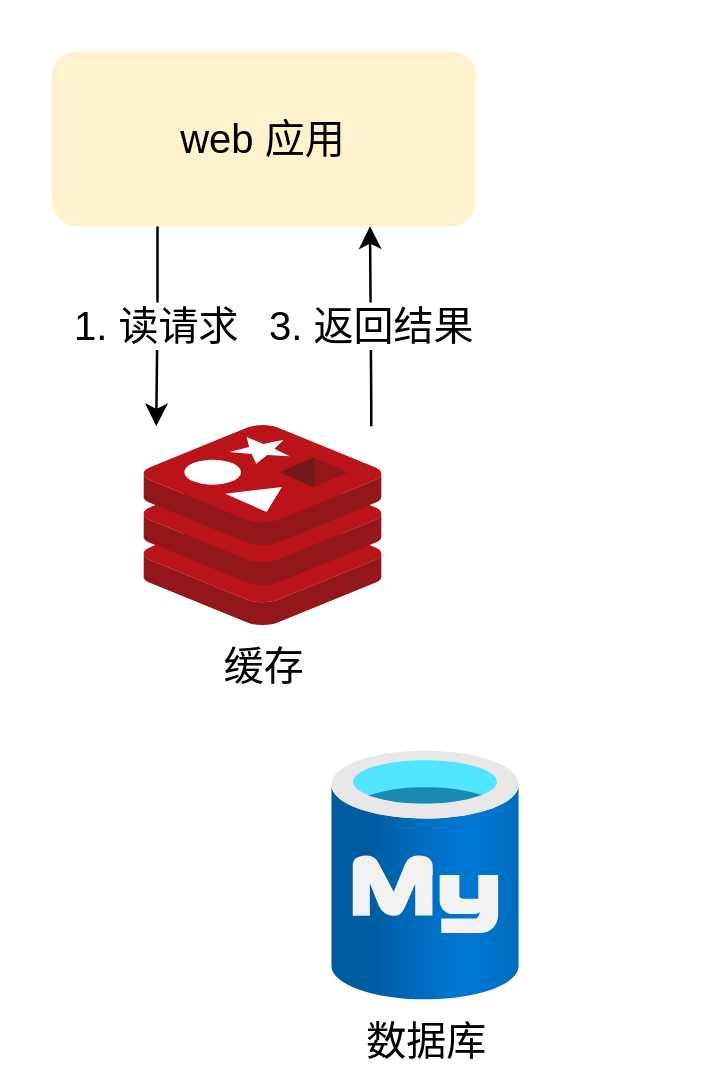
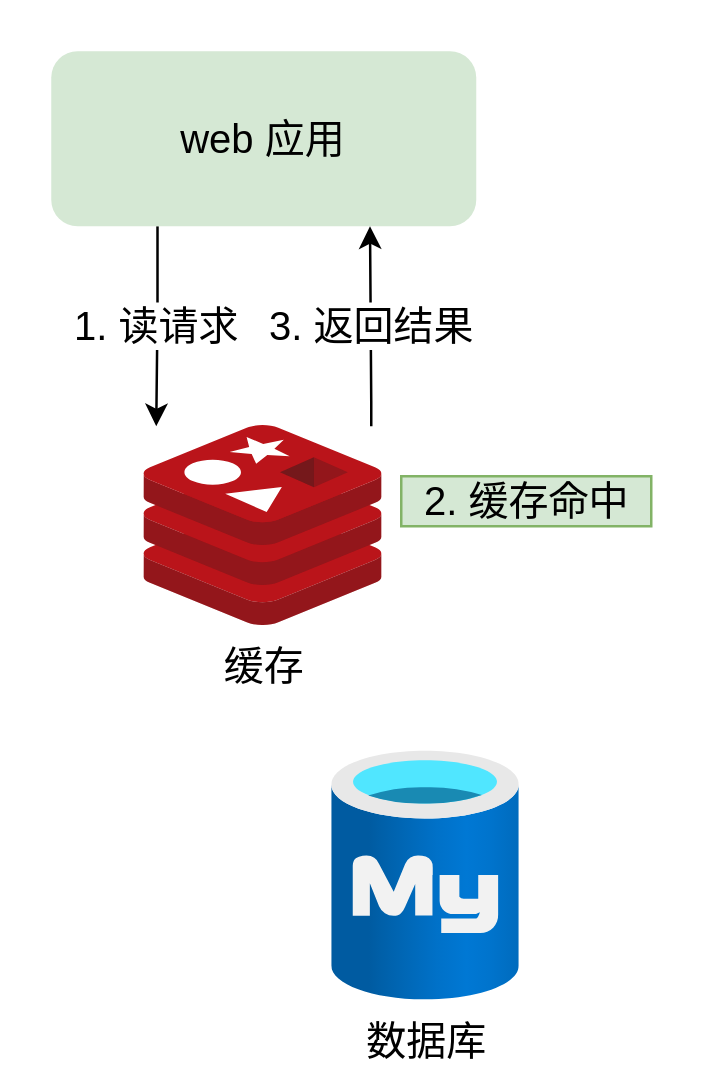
(264, 139) -> (264, 139)
none -> (526, 501)
